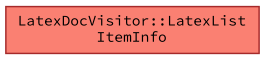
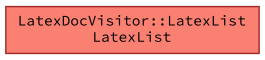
(132, 30) -> (132, 30)
